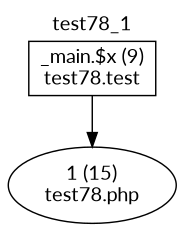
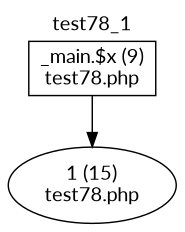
(92, 68) -> (92, 68)
